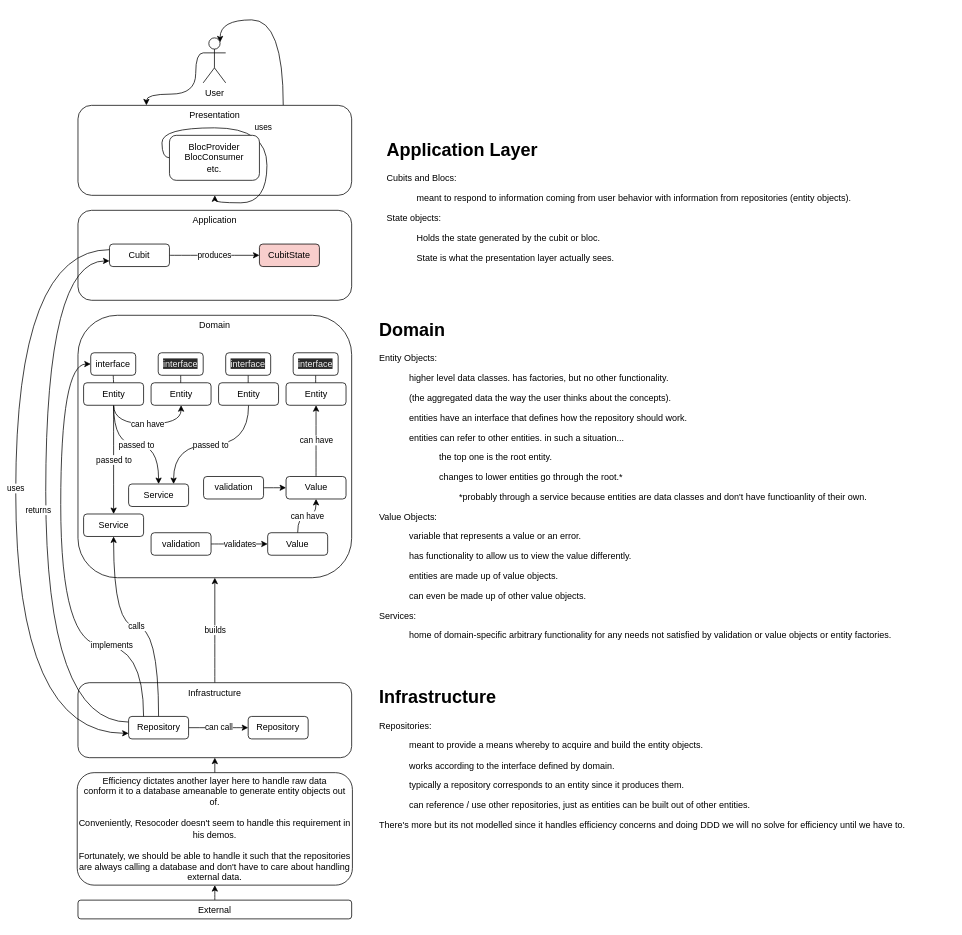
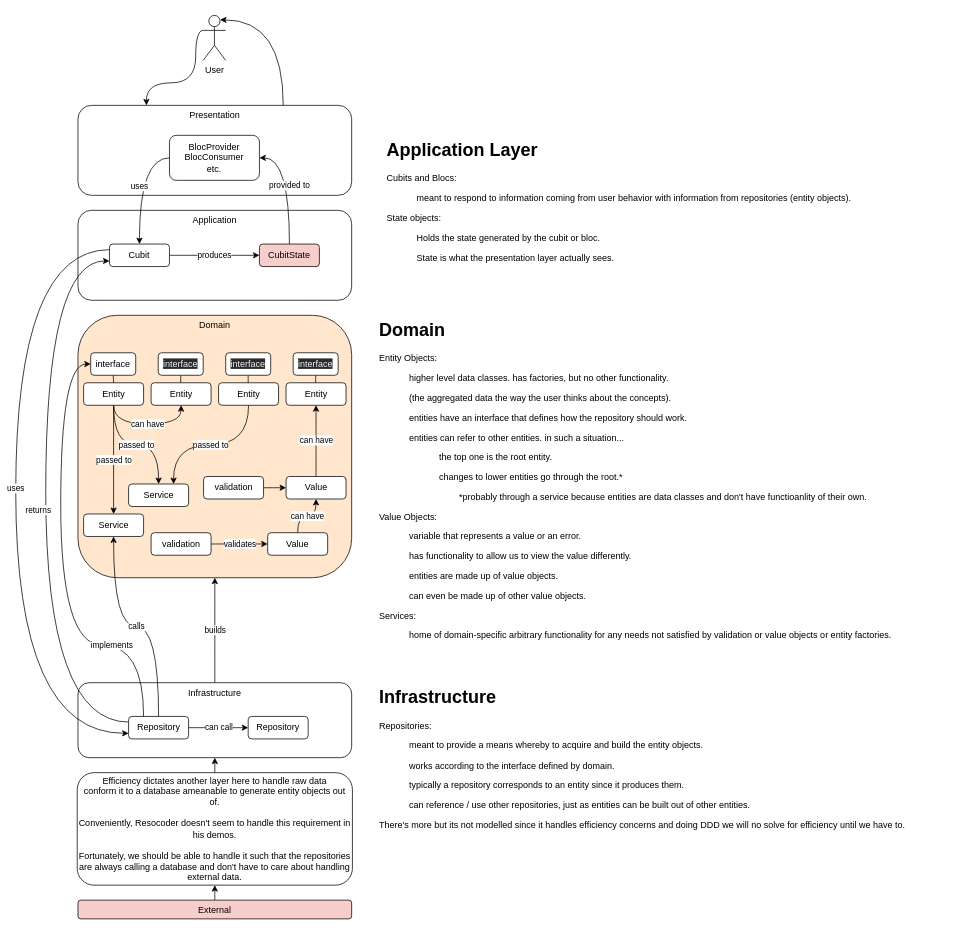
(214, 60) -> (214, 38)
(263, 188) -> (143, 193)
none -> (286, 197)
(215, 447) -> (215, 447)
(215, 910) -> (215, 910)
